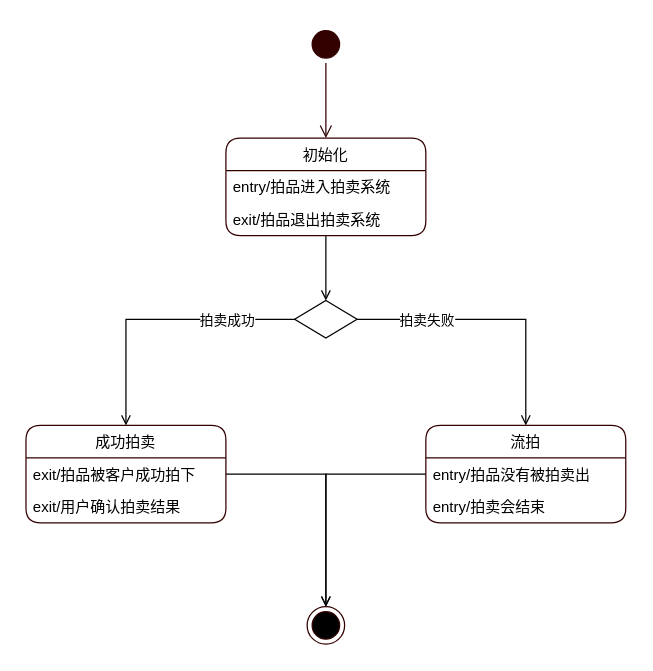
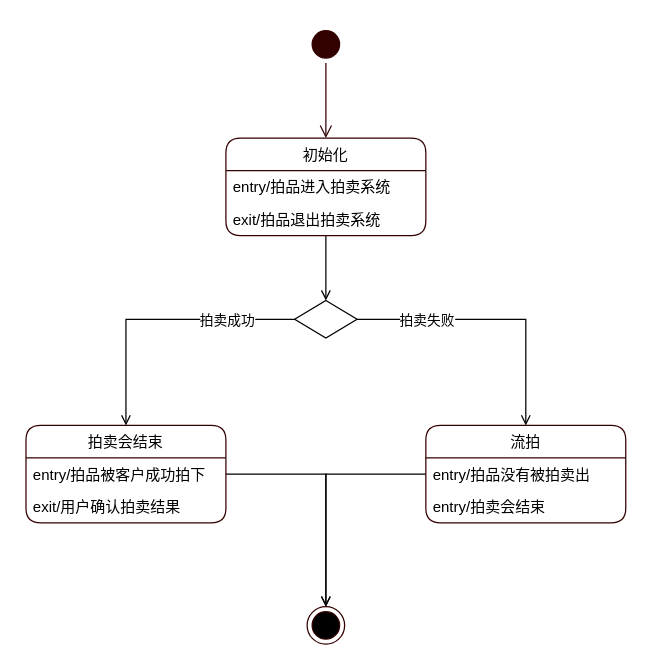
(125, 443) -> (125, 443)
(119, 475) -> (125, 475)
